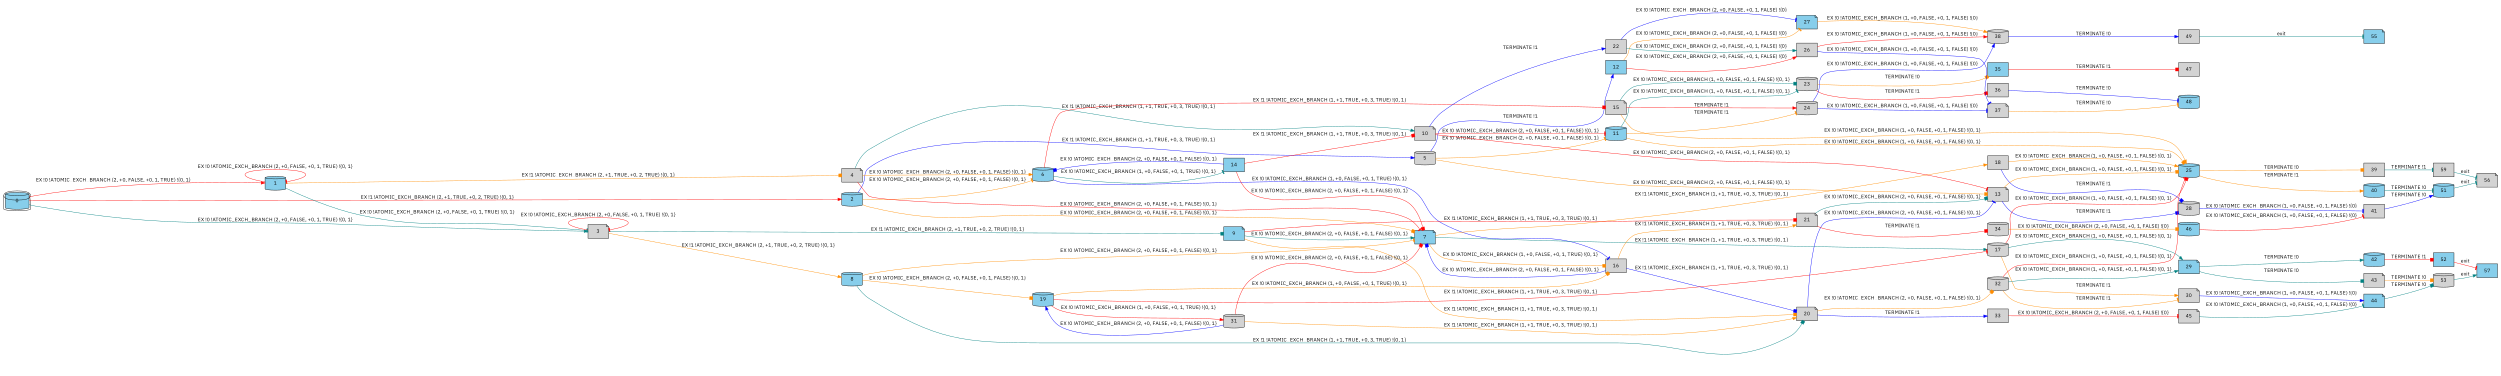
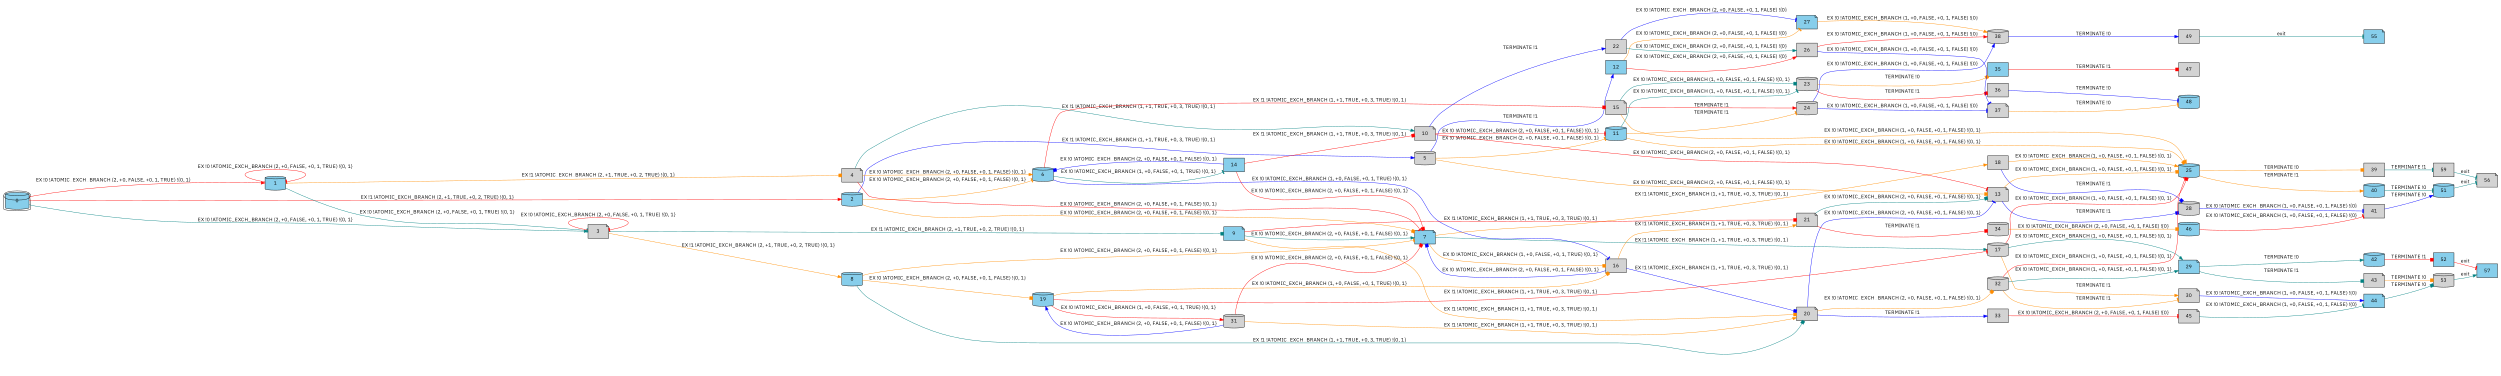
(2282, 271) -> (2282, 271)
